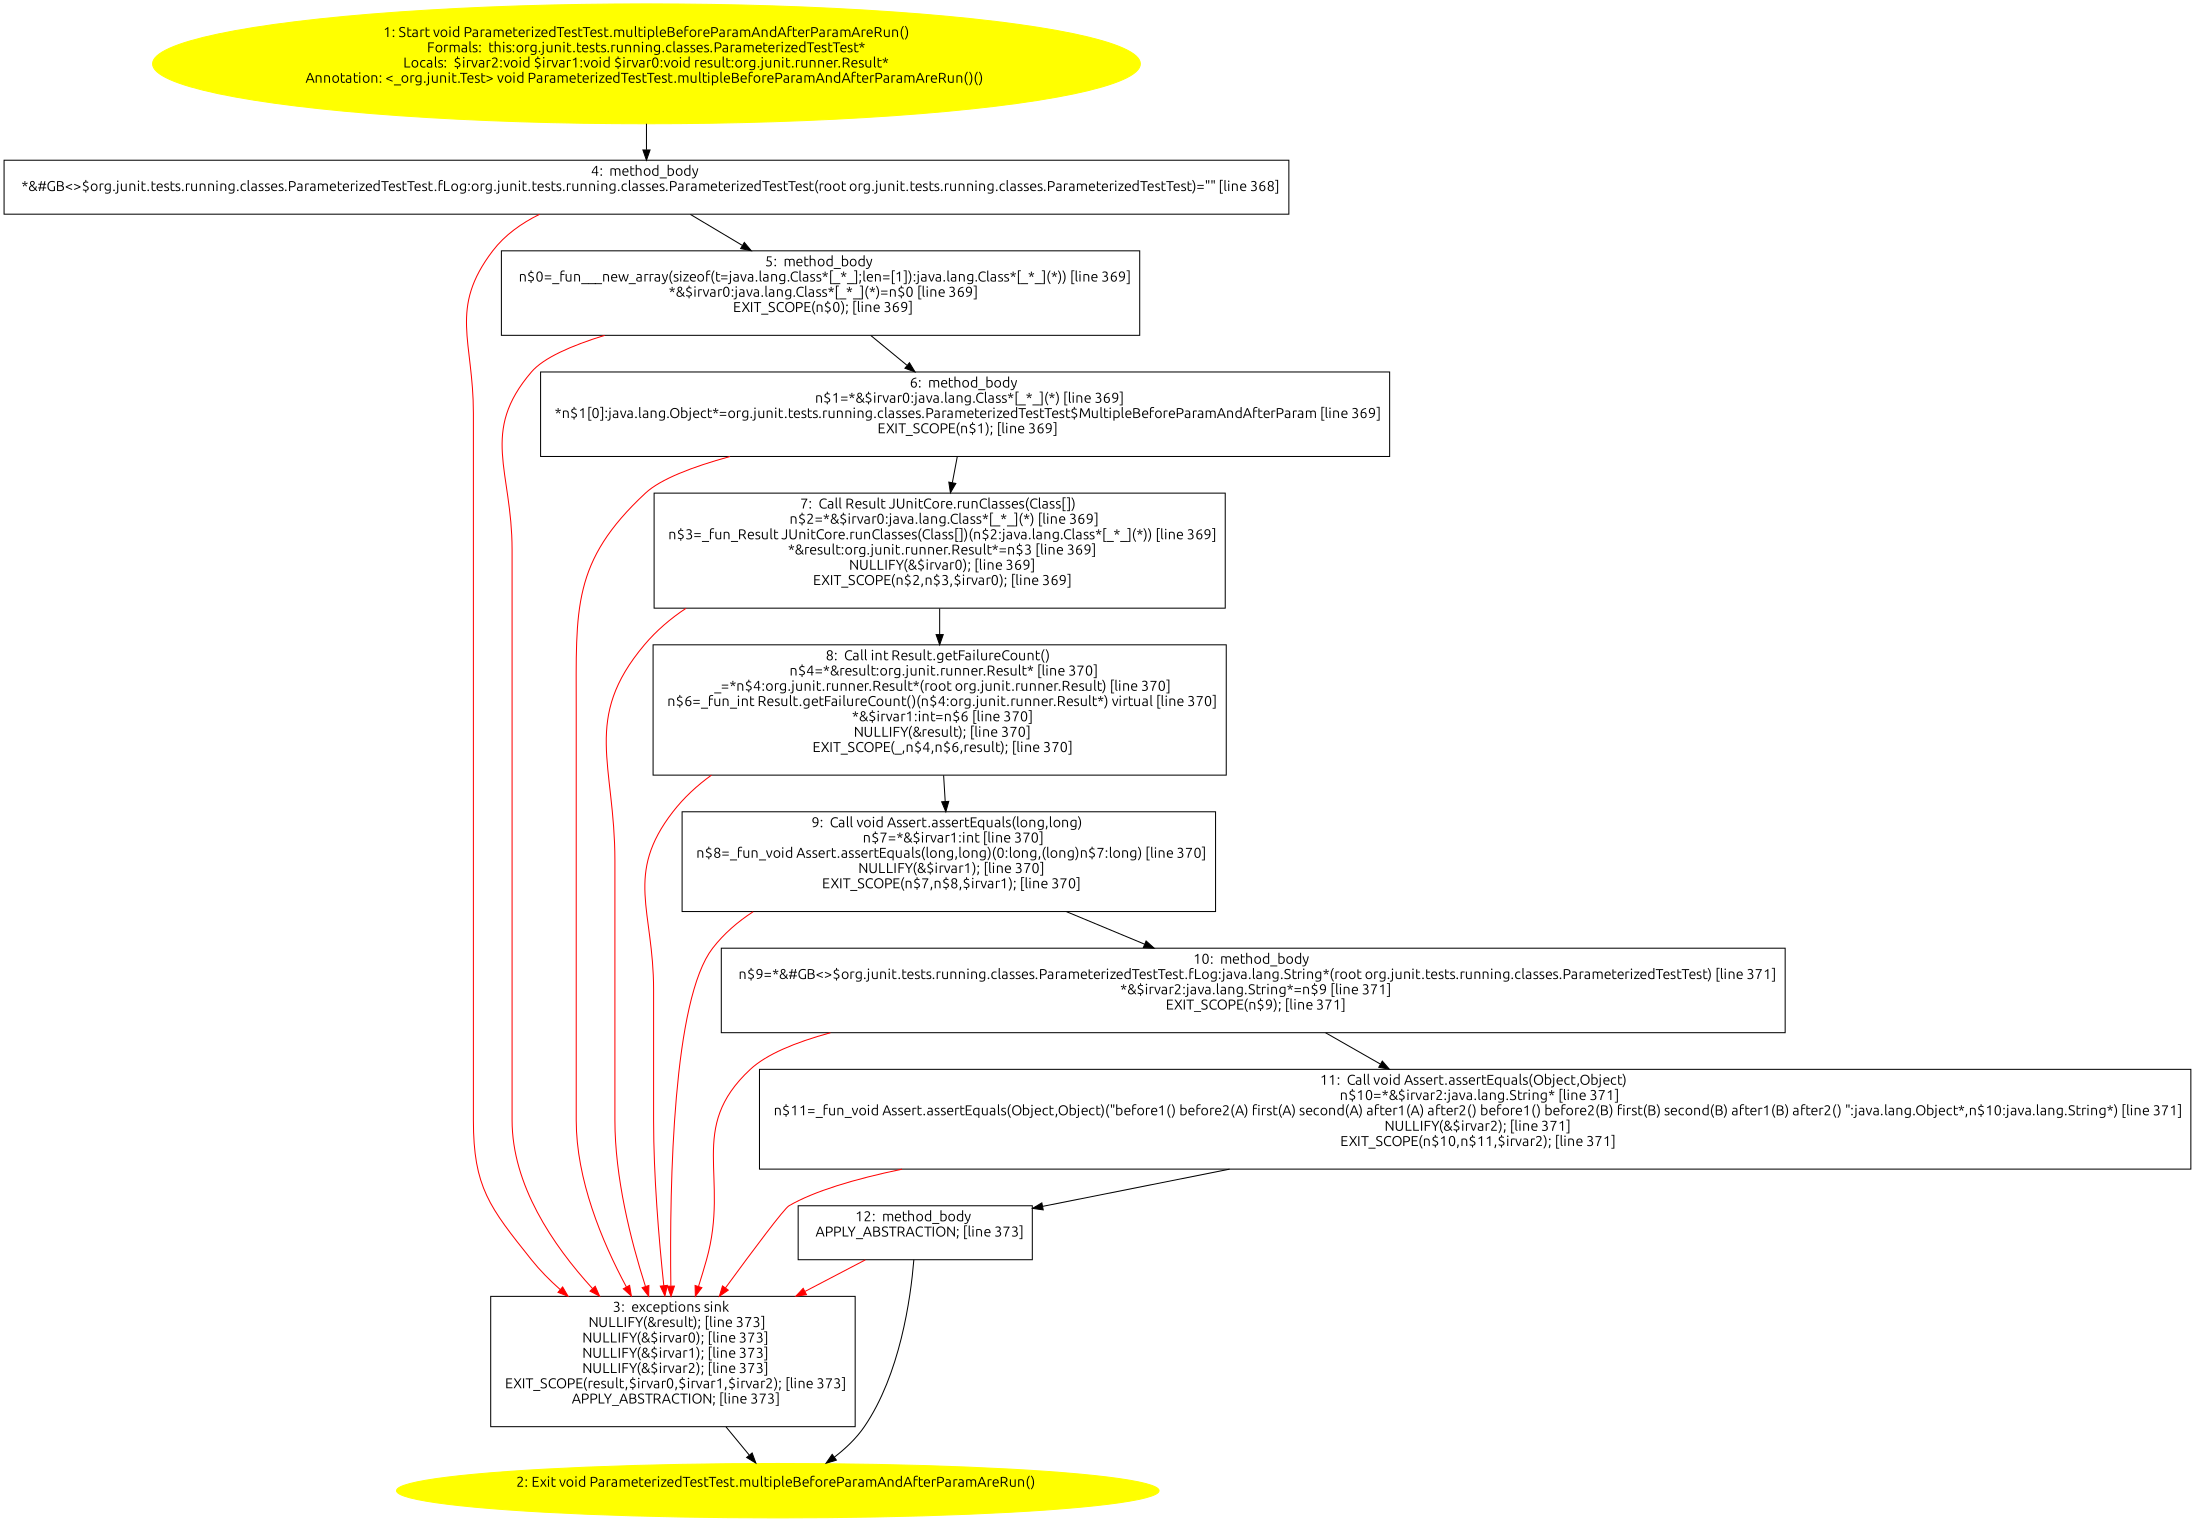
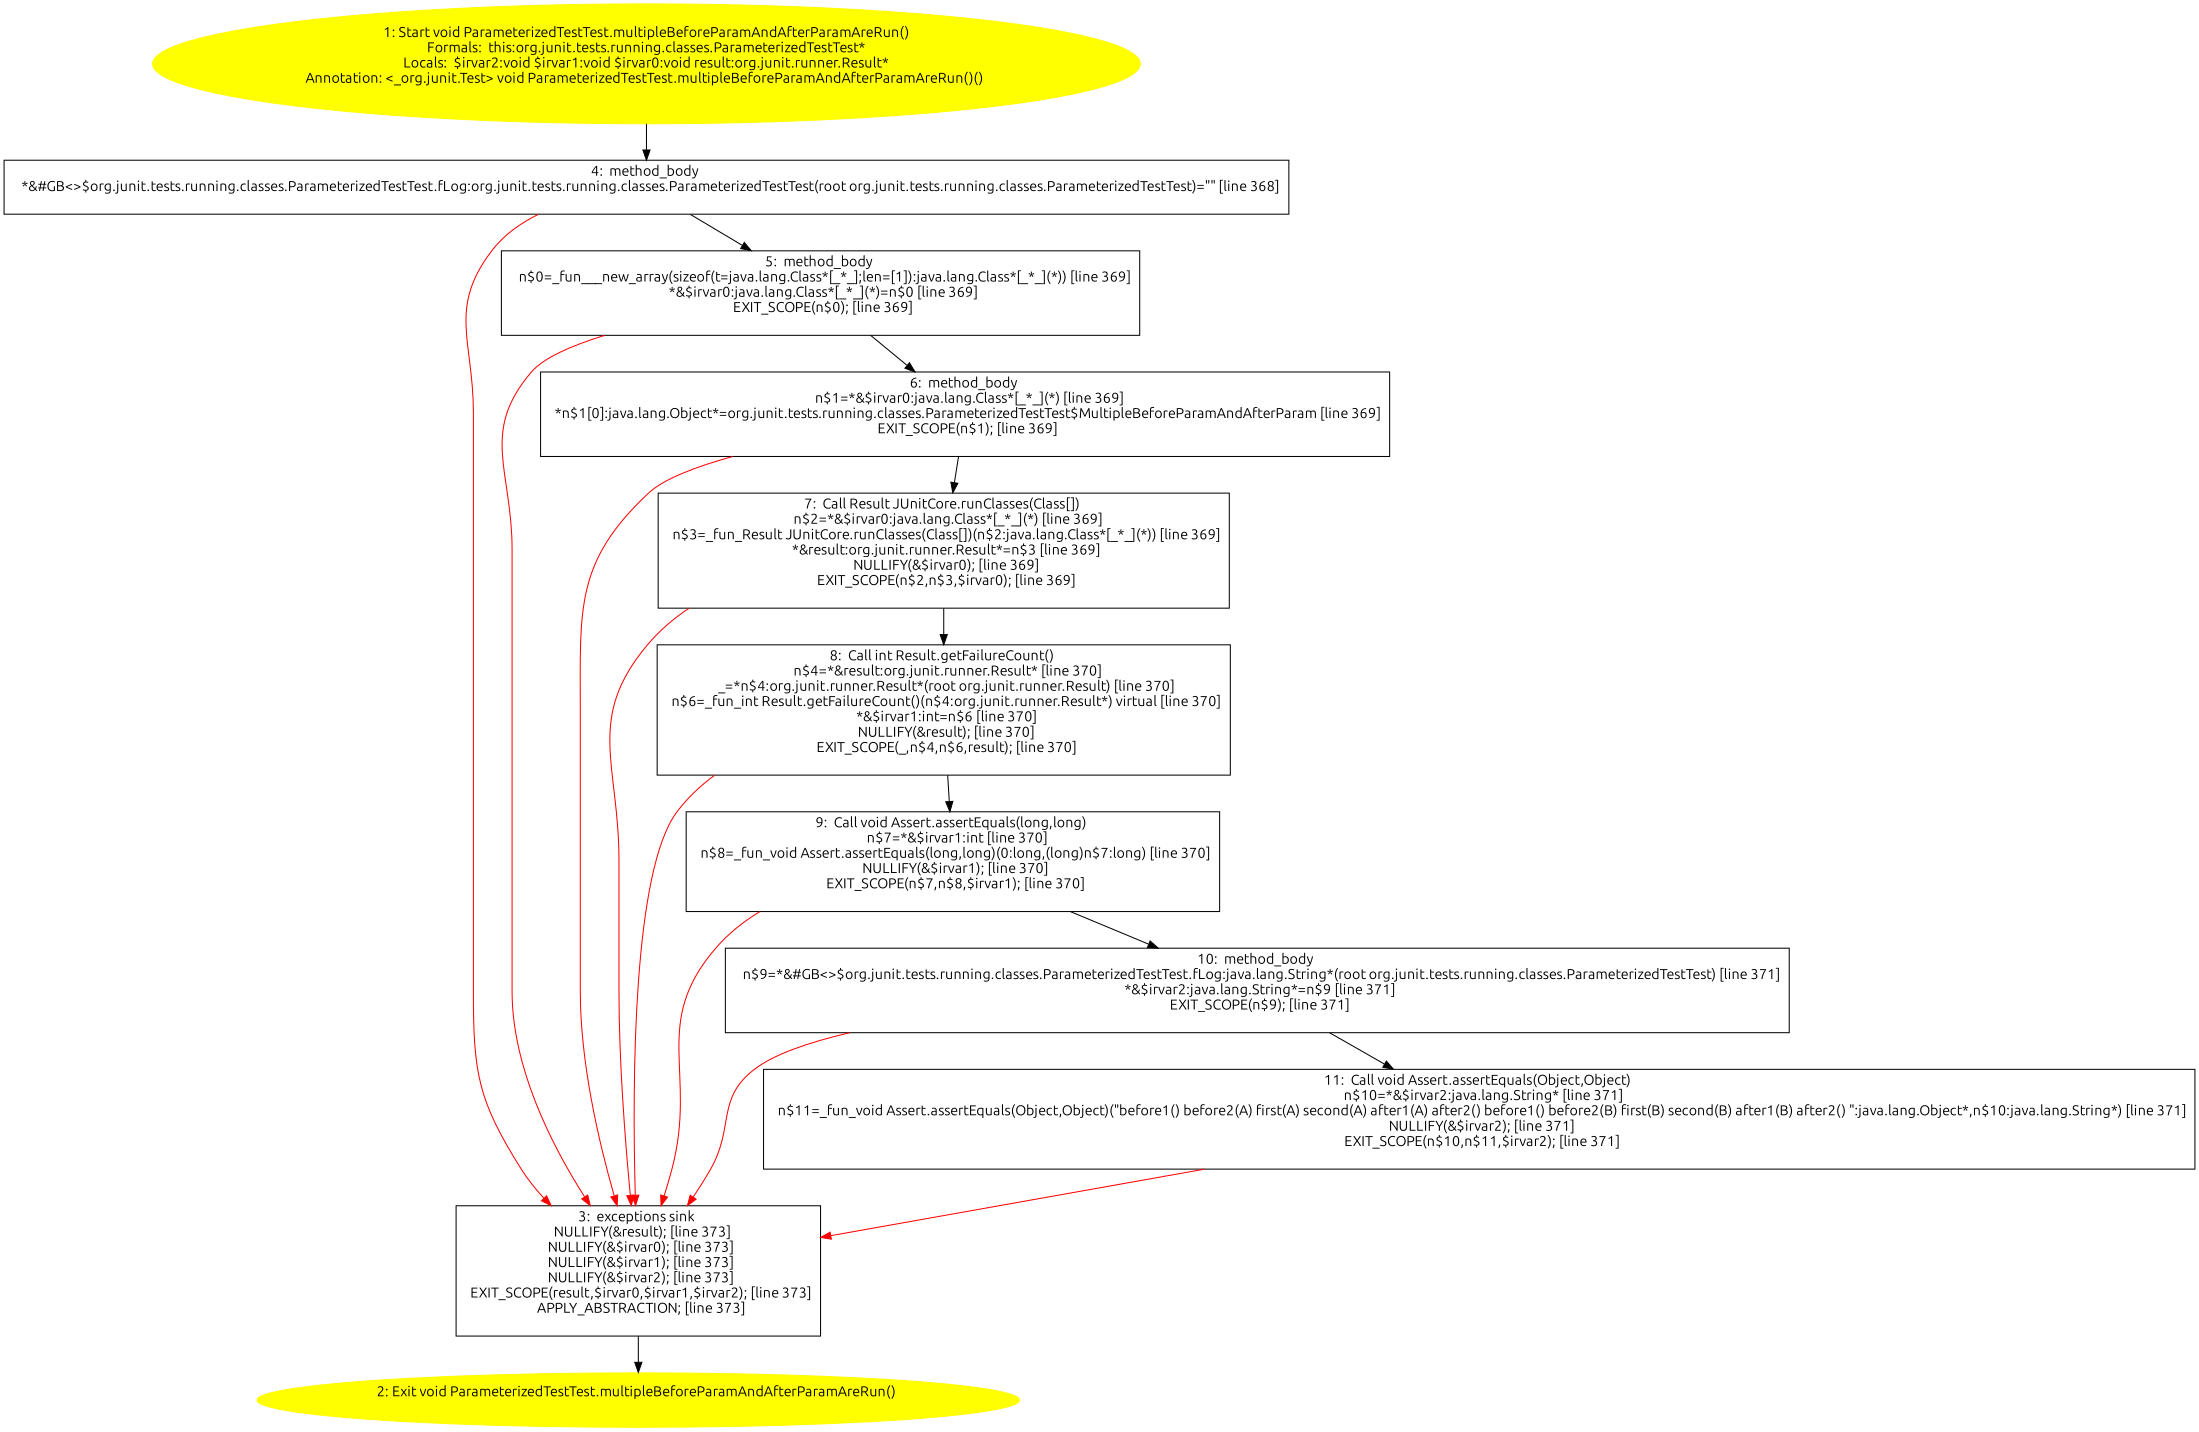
(915, 1233) -> none
